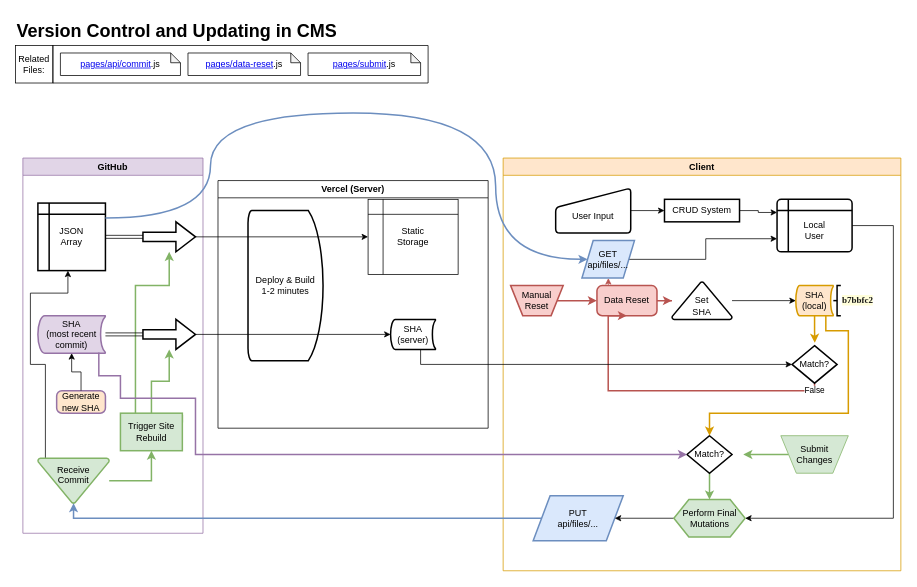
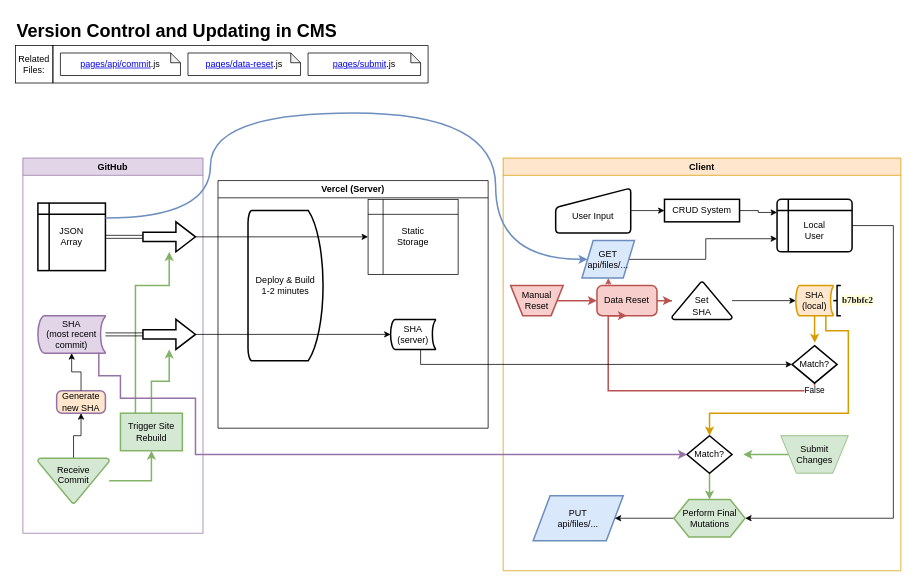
(45, 367) -> none
none -> (74, 443)
(304, 518) -> none
